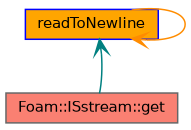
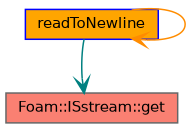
(102, 74) -> (82, 59)
